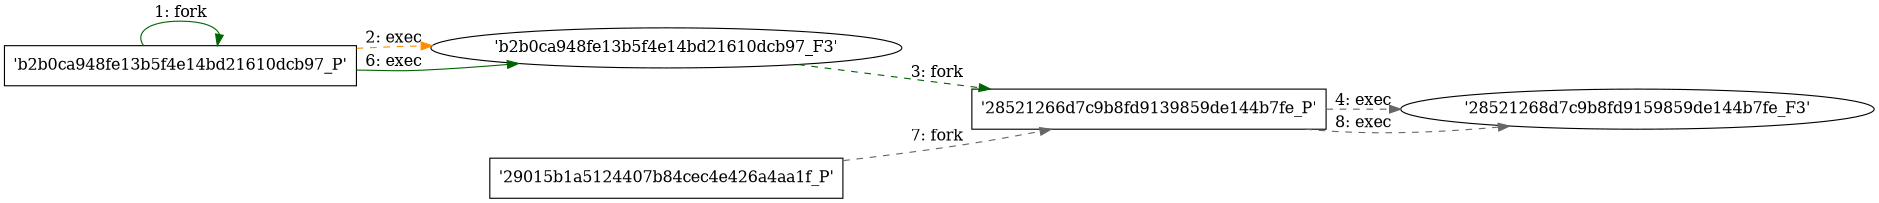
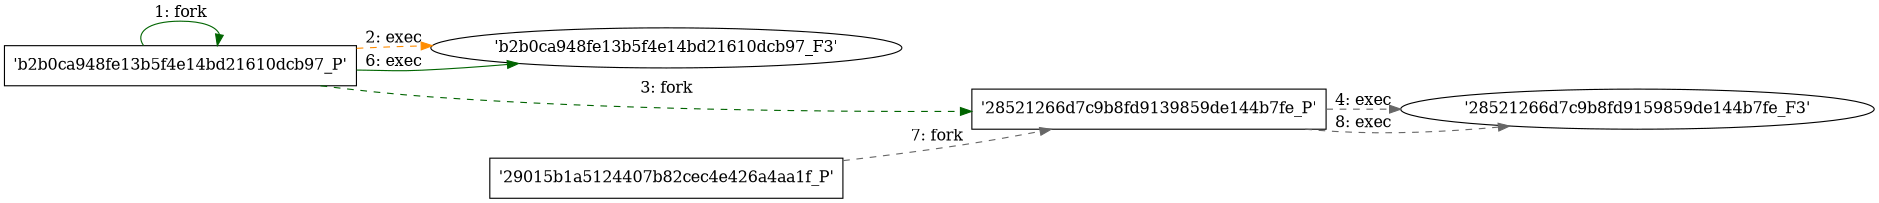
(889, 76) -> (640, 107)
(1637, 109) -> (1637, 109)
(666, 178) -> (666, 178)
